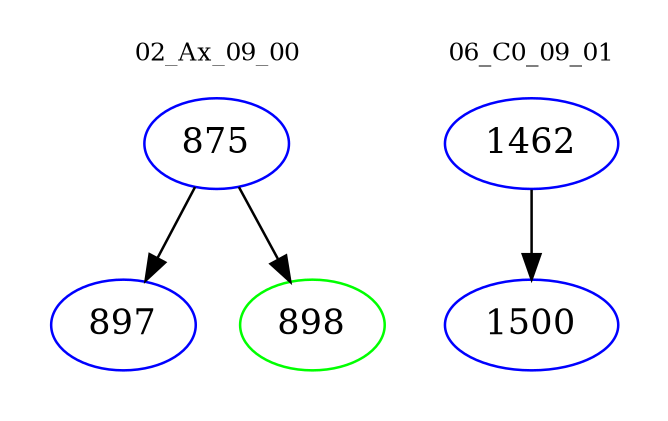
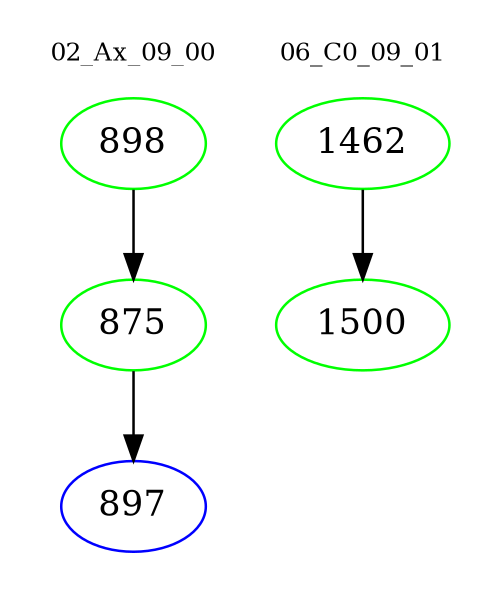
(217, 144) -> (134, 325)
(532, 144) -> (363, 144)
(258, 223) -> (134, 222)
(532, 325) -> (363, 325)
